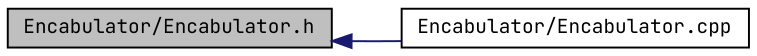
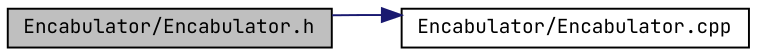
(377, 41) -> (357, 15)
